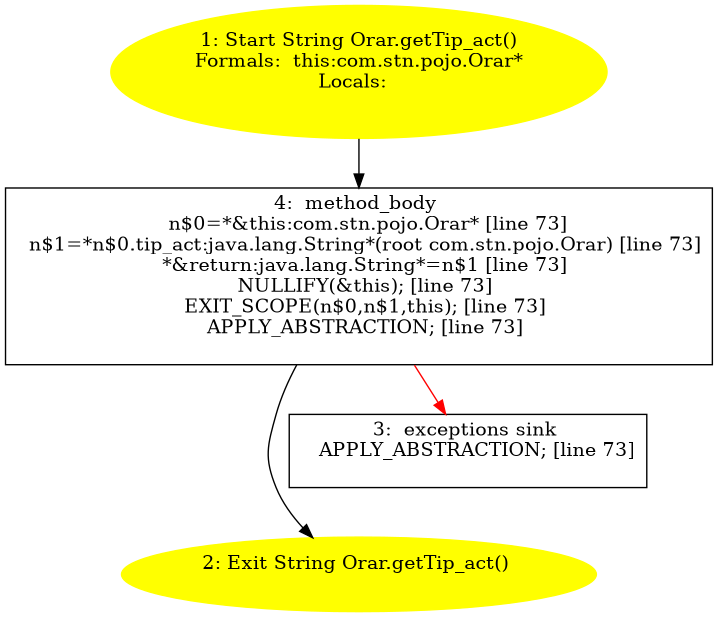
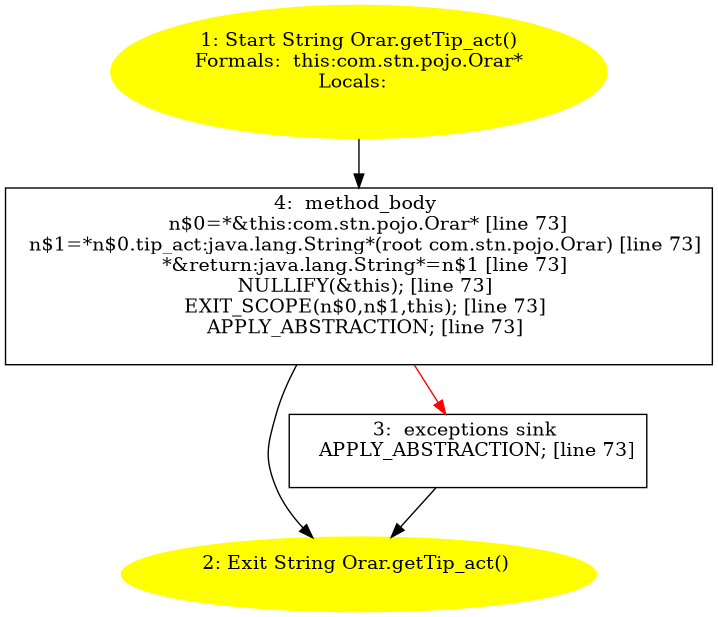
none -> (418, 507)
